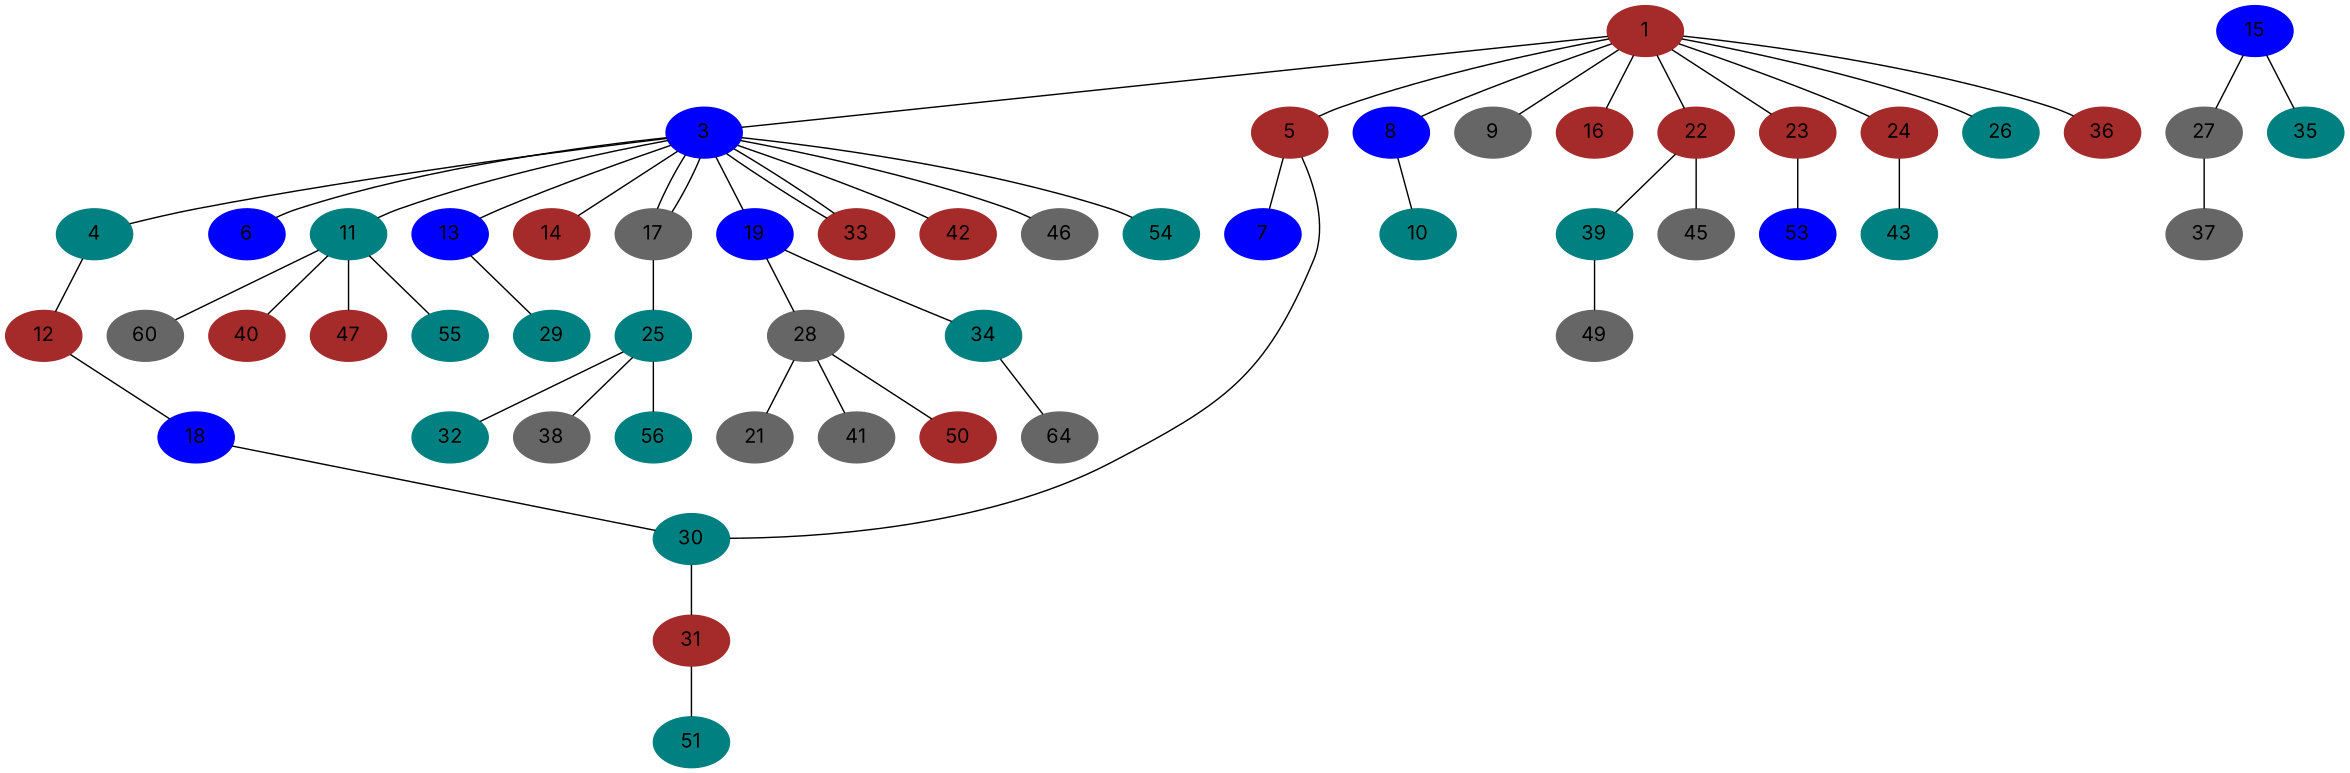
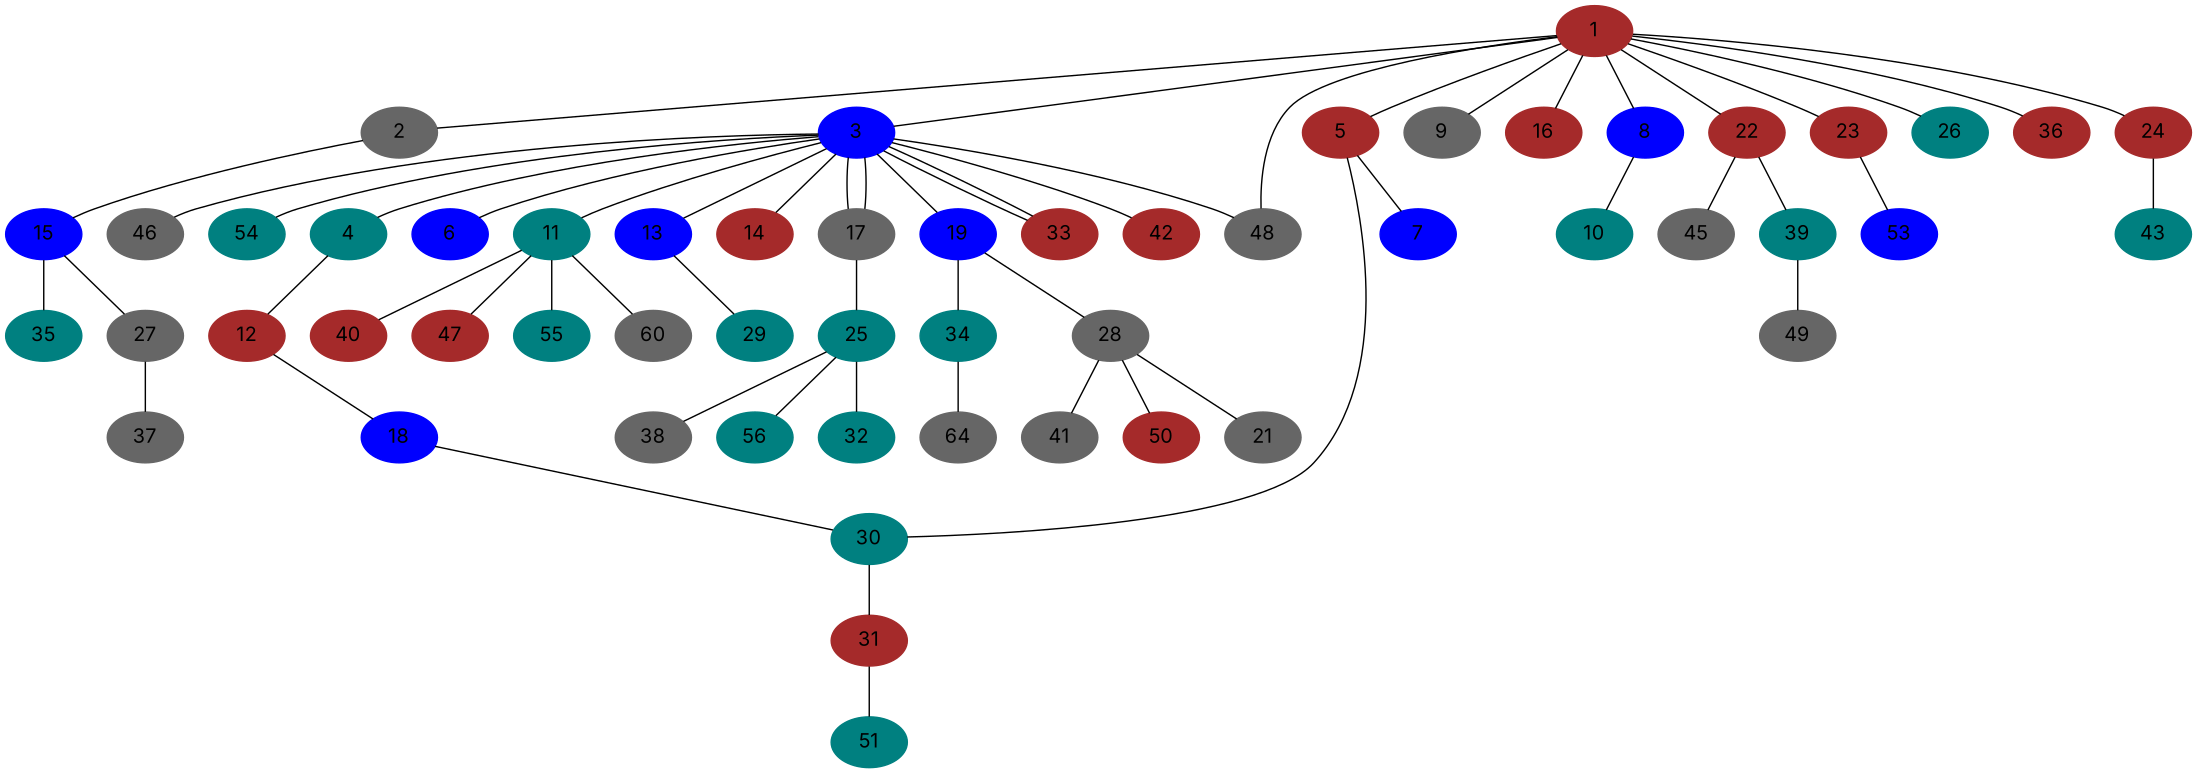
none -> (399, 133)
none -> (1263, 234)
